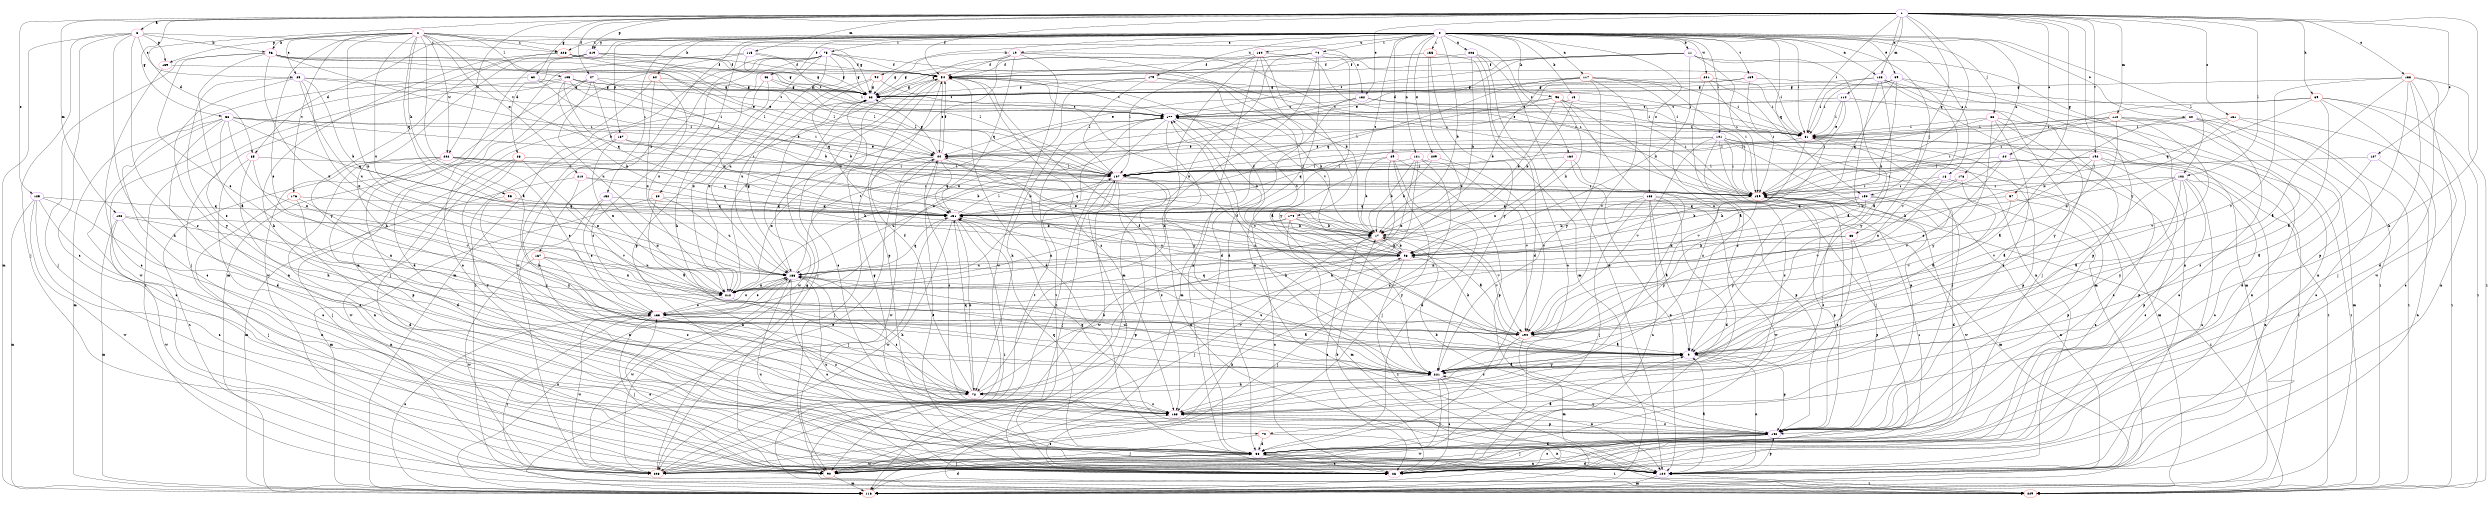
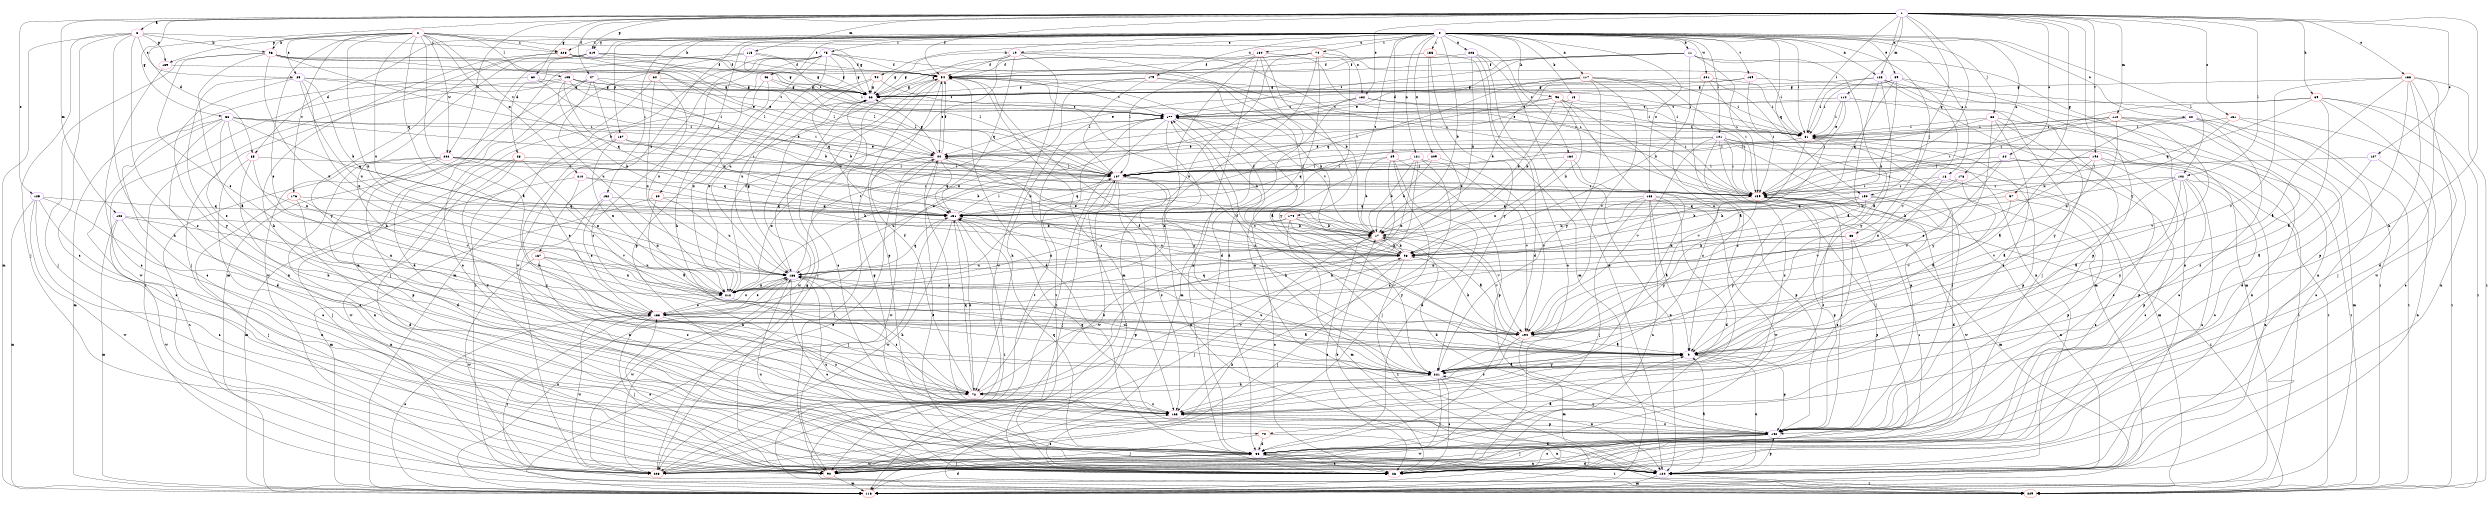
(1317, 53) -> (1317, 53)
(510, 196) -> none
